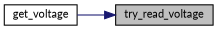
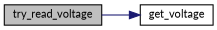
(91, 15) -> (116, 15)
